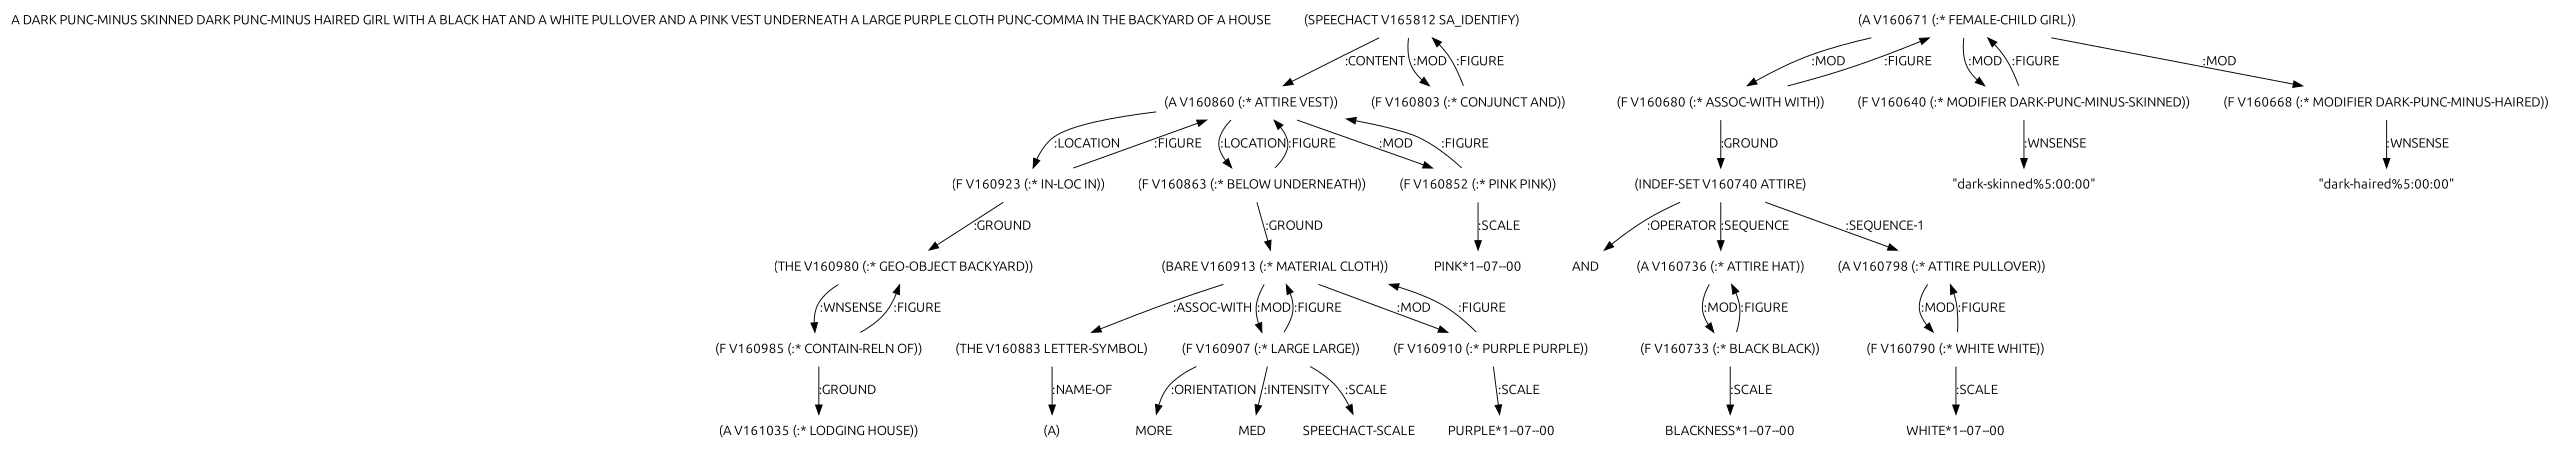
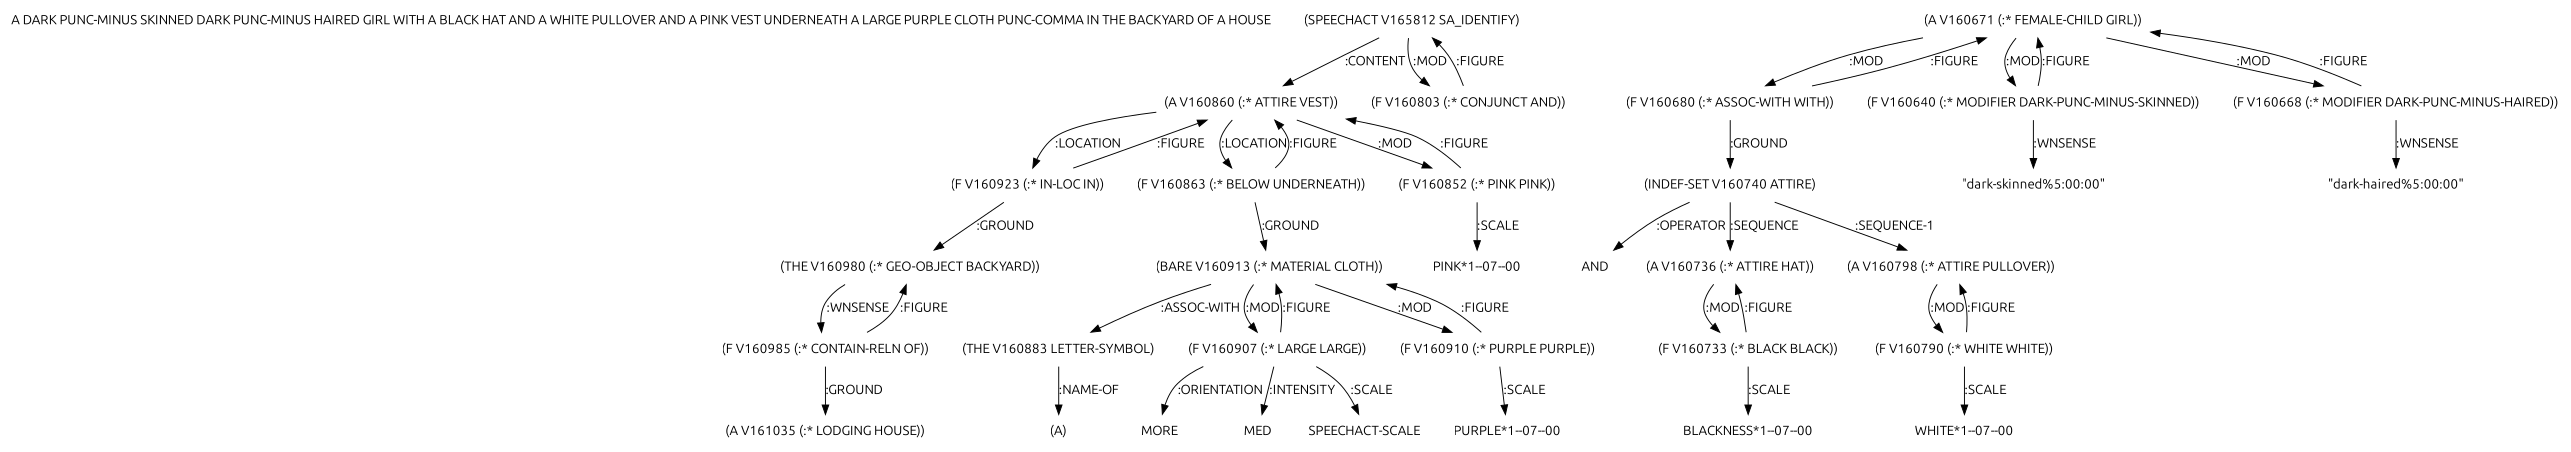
none -> (2263, 52)
